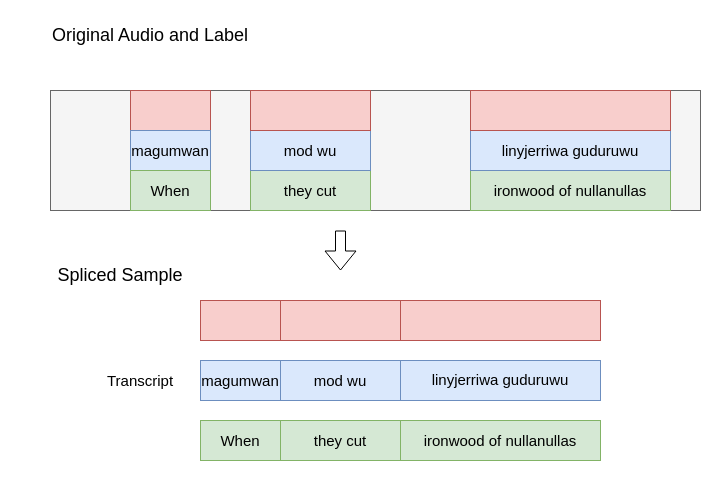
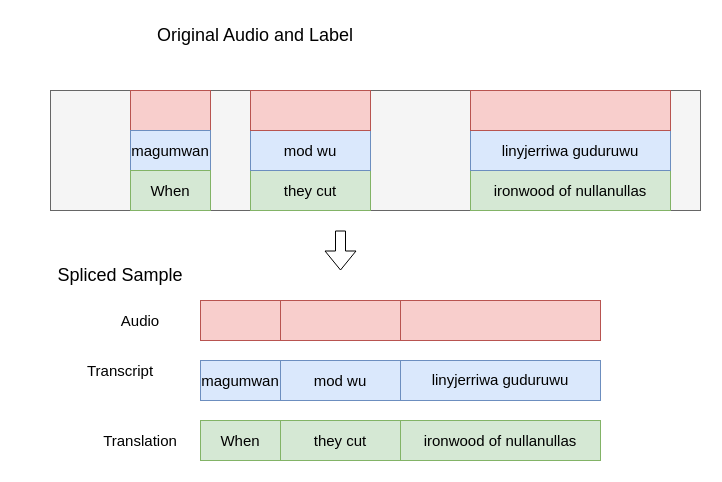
(151, 36) -> (256, 36)
none -> (141, 321)
(141, 381) -> (121, 371)
none -> (141, 441)
